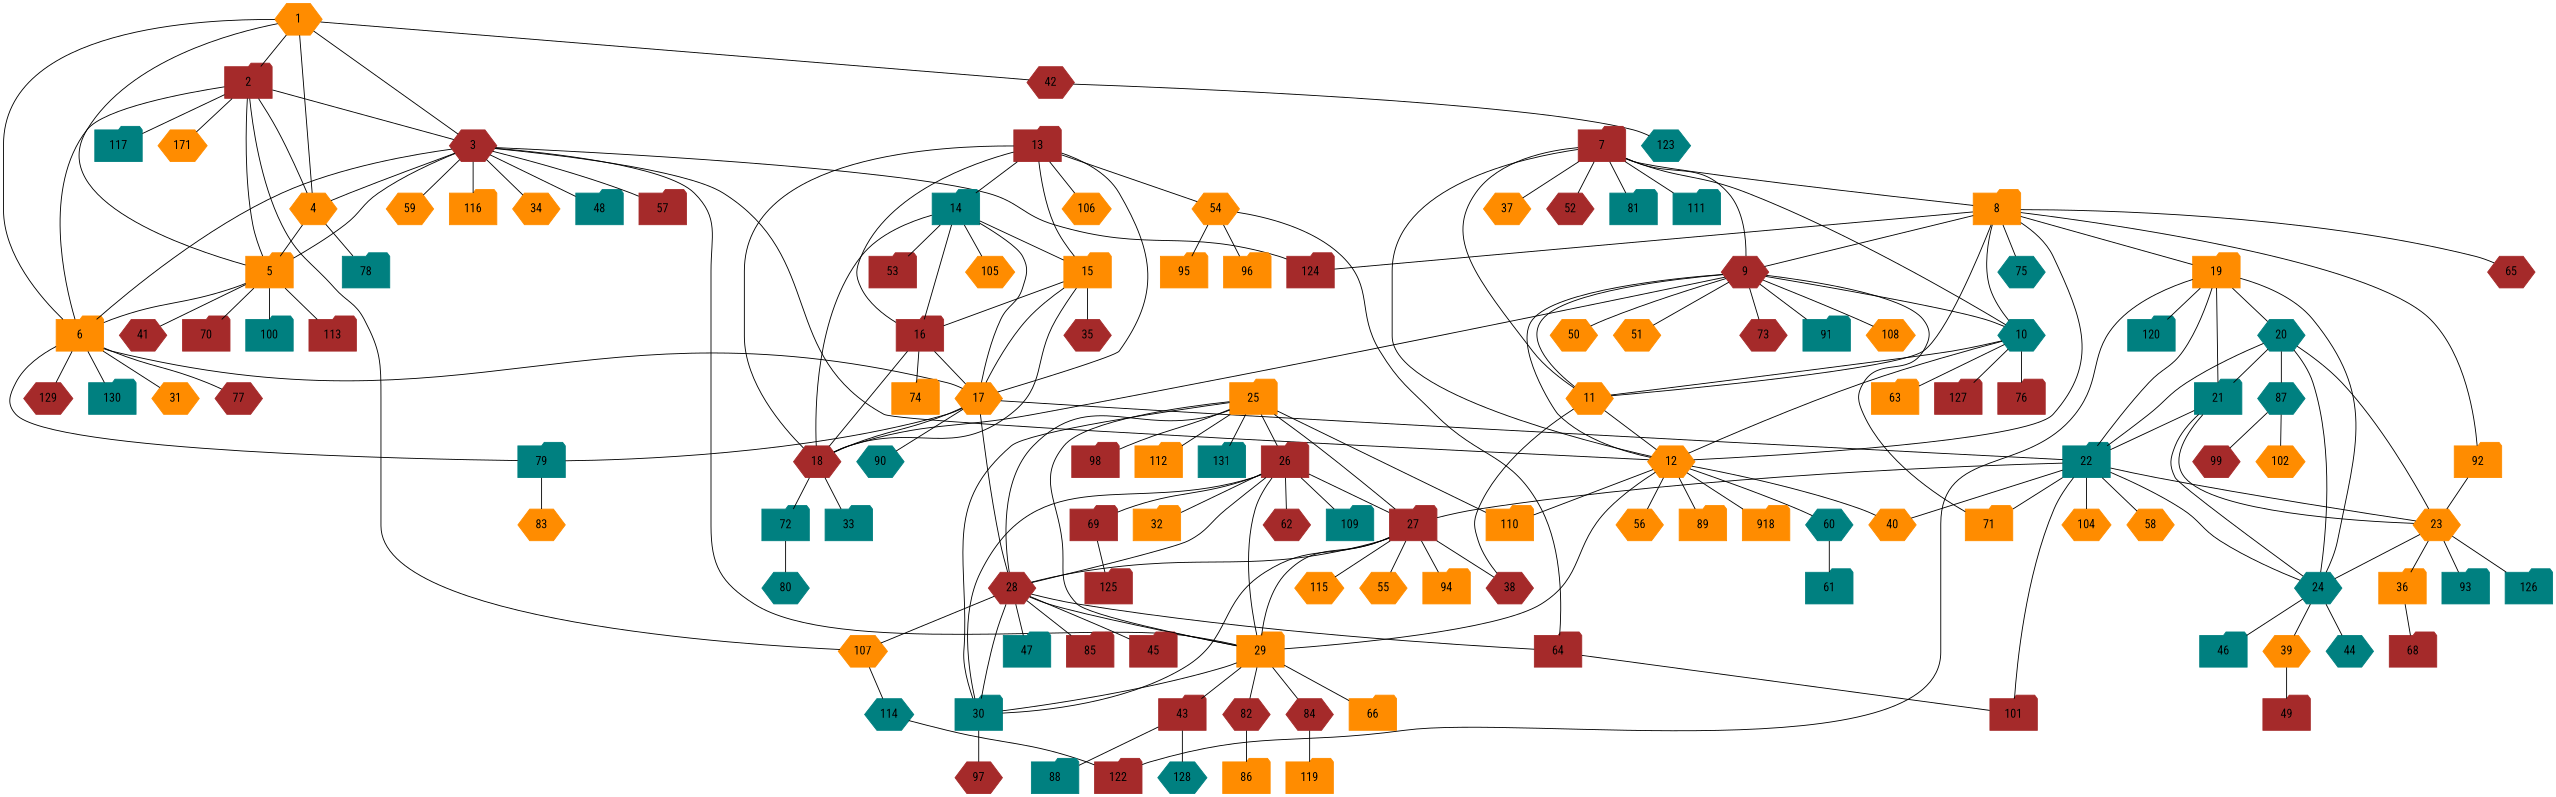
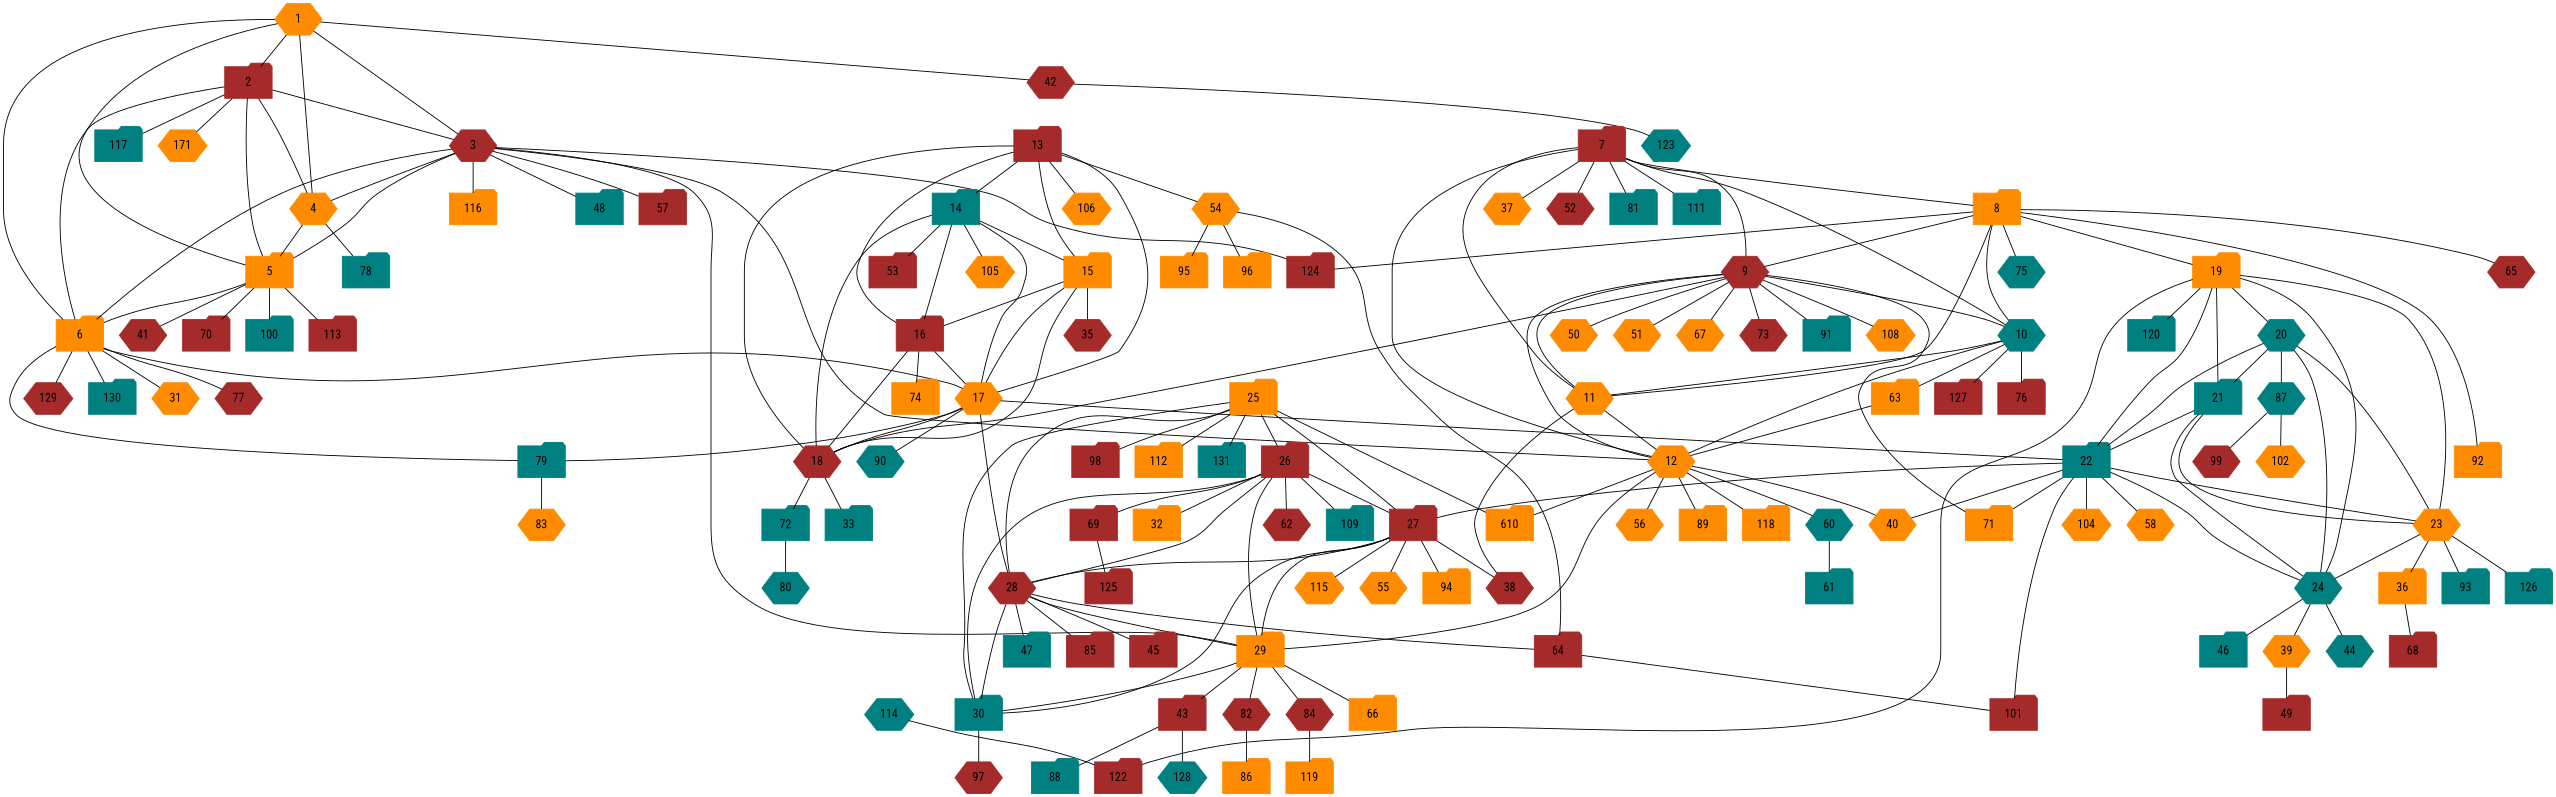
(410, 209) -> none
(536, 209) -> none
none -> (1700, 335)
(1984, 434) -> (1781, 431)
(2457, 493) -> (2415, 328)
(1058, 521) -> none
(1510, 525) -> (1510, 525)
(1766, 525) -> (1766, 525)
(863, 651) -> none
